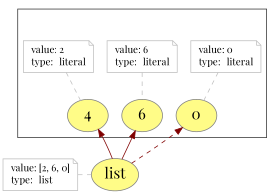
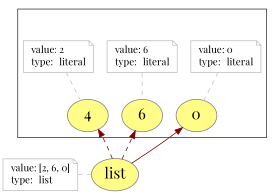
(108, 147) -> (108, 147)
(127, 148) -> (127, 148)
(154, 148) -> (154, 148)
